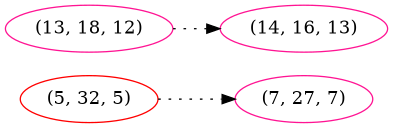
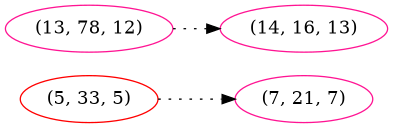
(89, 29) -> (89, 29)
(89, 99) -> (89, 99)
(304, 99) -> (304, 99)
